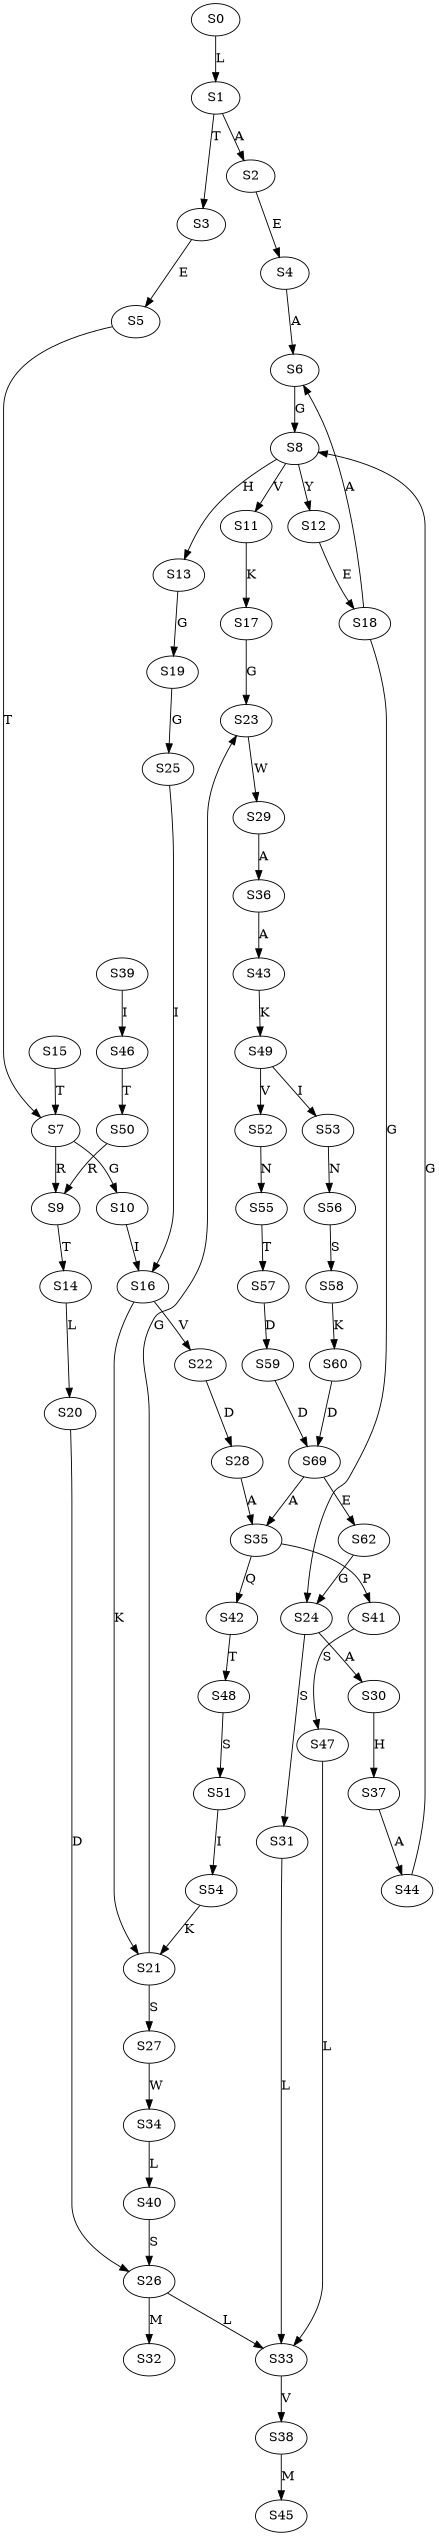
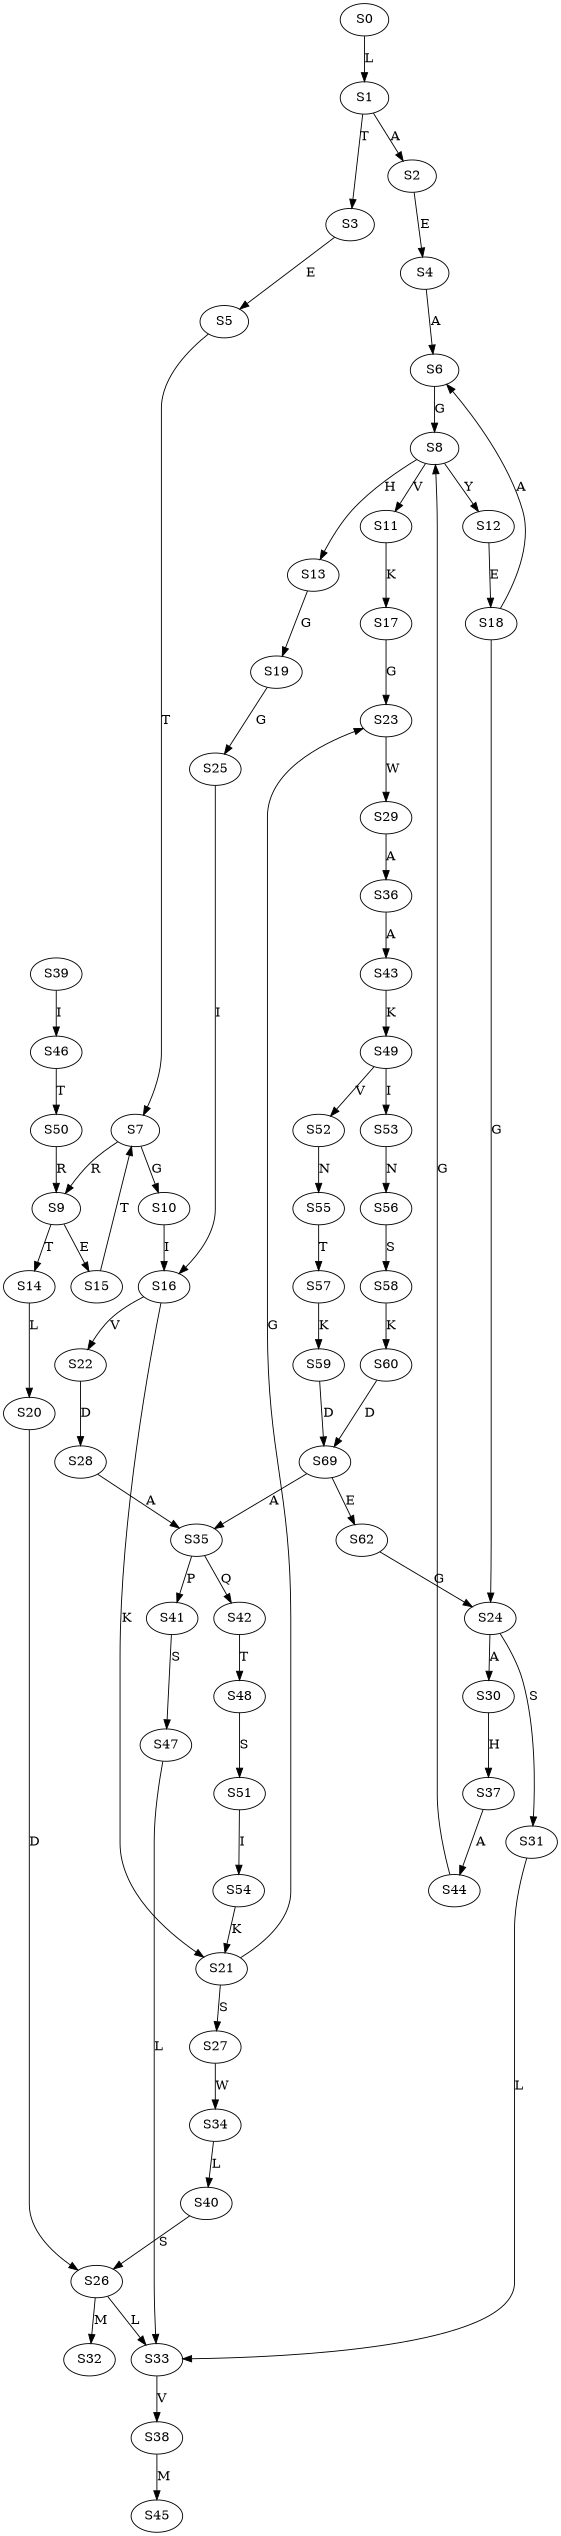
none -> (74, 1244)
(270, 1326) -> (324, 1326)
